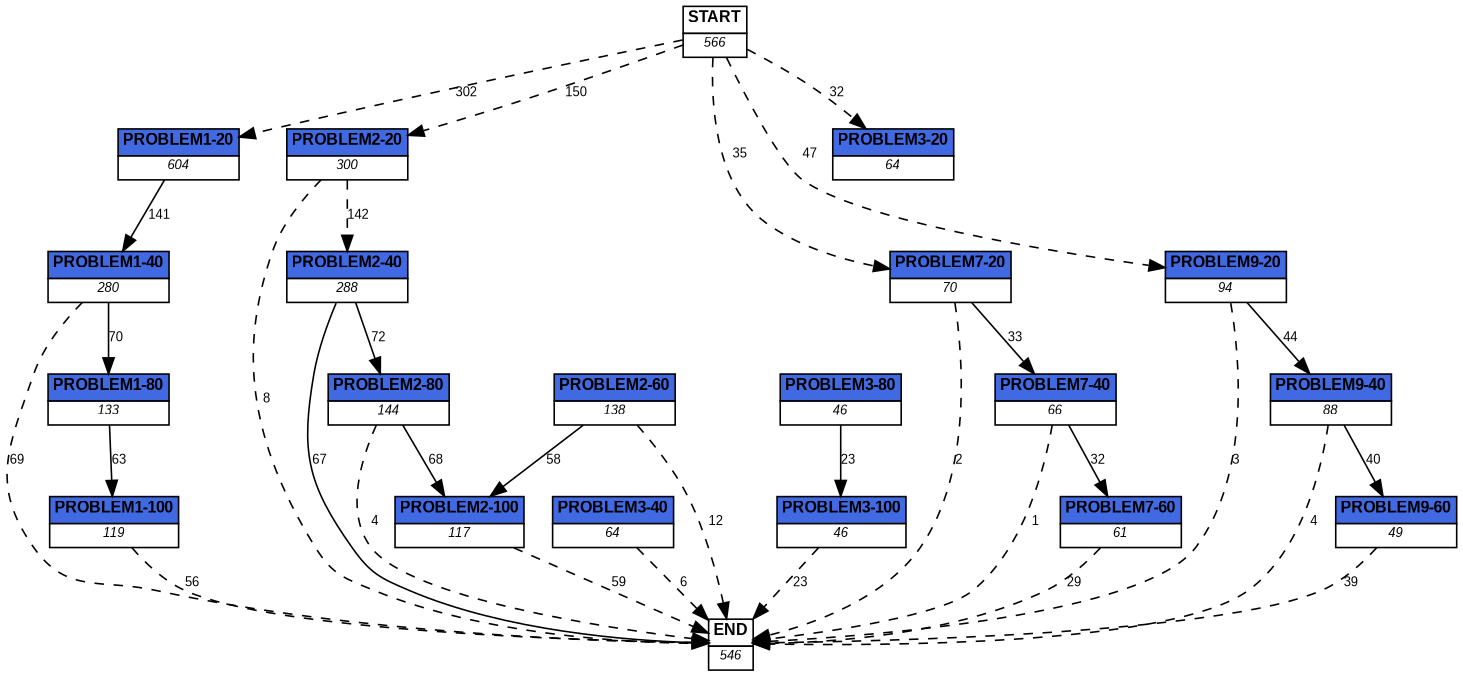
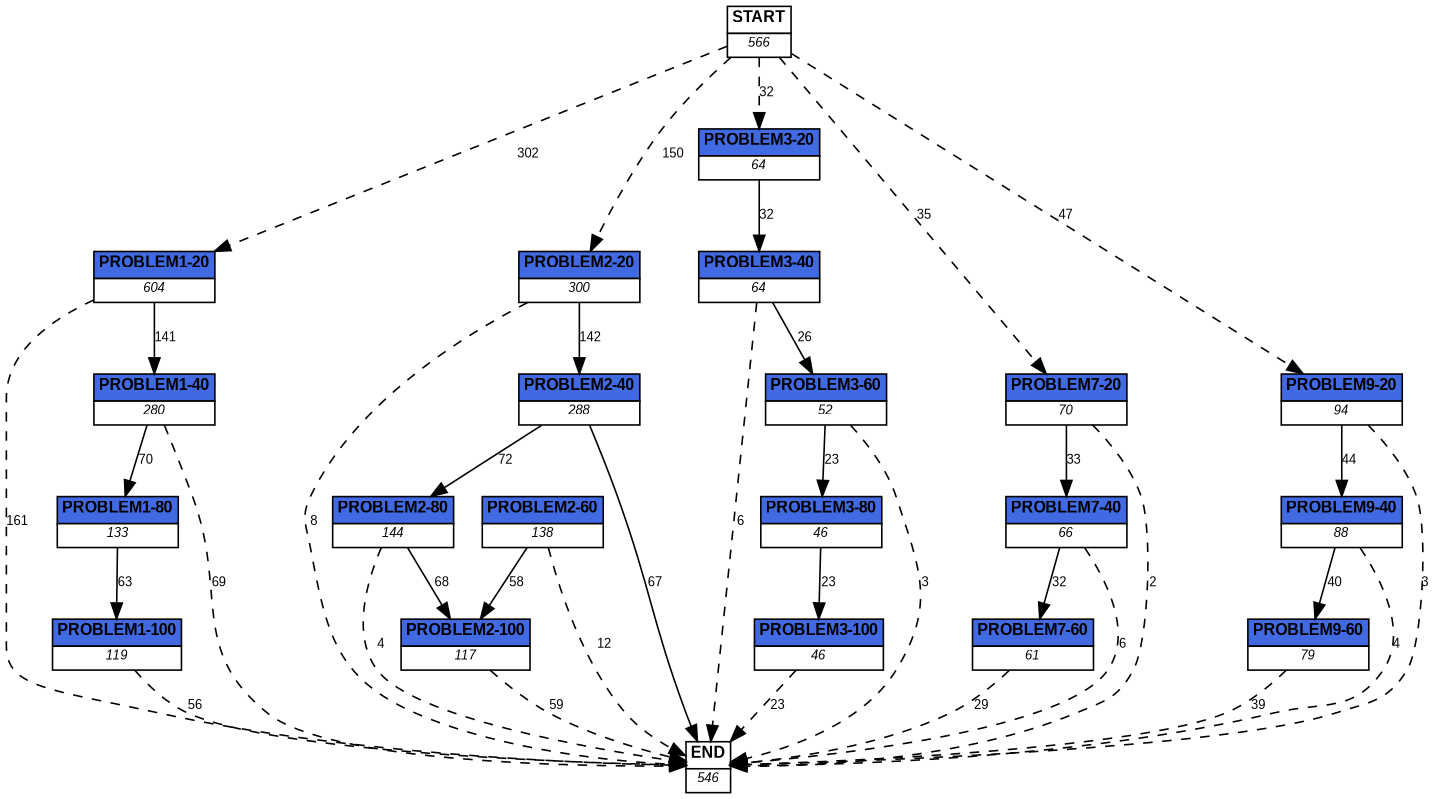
(347, 208) -> (579, 330)
none -> (759, 208)
none -> (826, 400)
(1036, 522) -> (1123, 645)
(1396, 533) -> (1308, 656)
none -> (134, 708)
